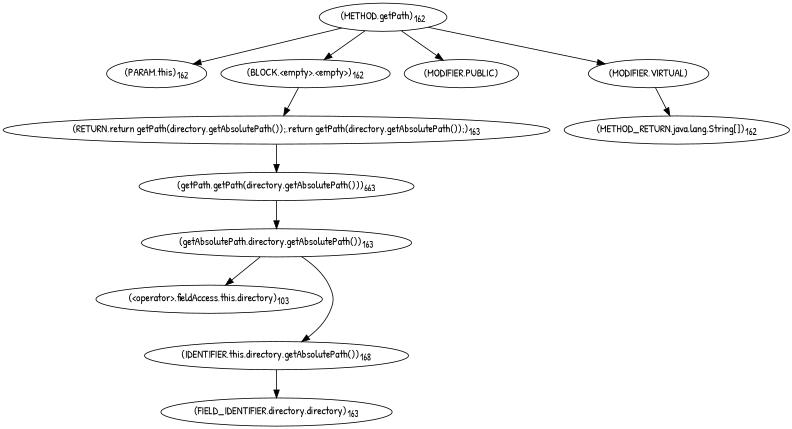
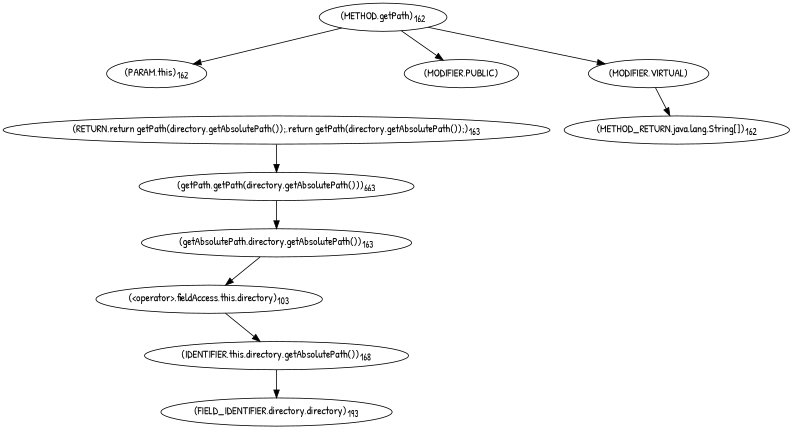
(306, 74) -> none
(333, 295) -> (240, 325)
(353, 411) -> (353, 411)
